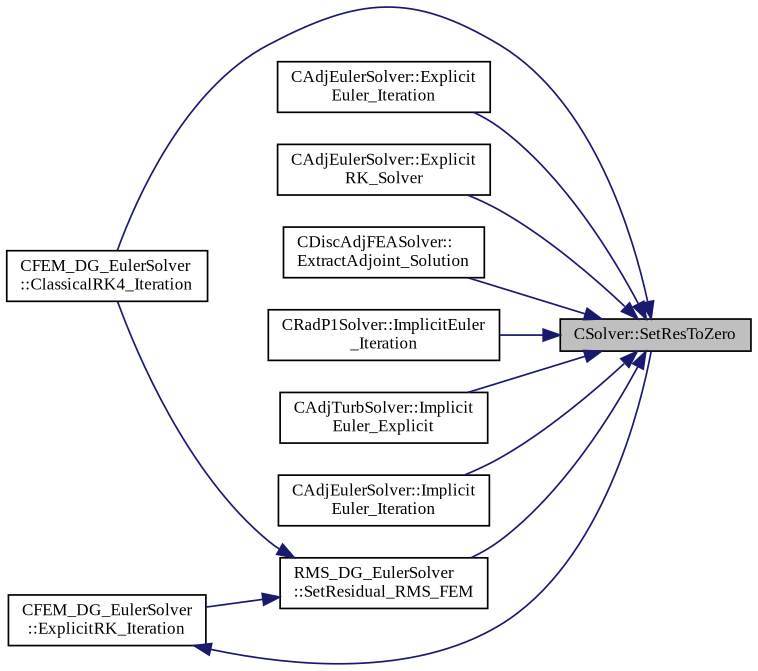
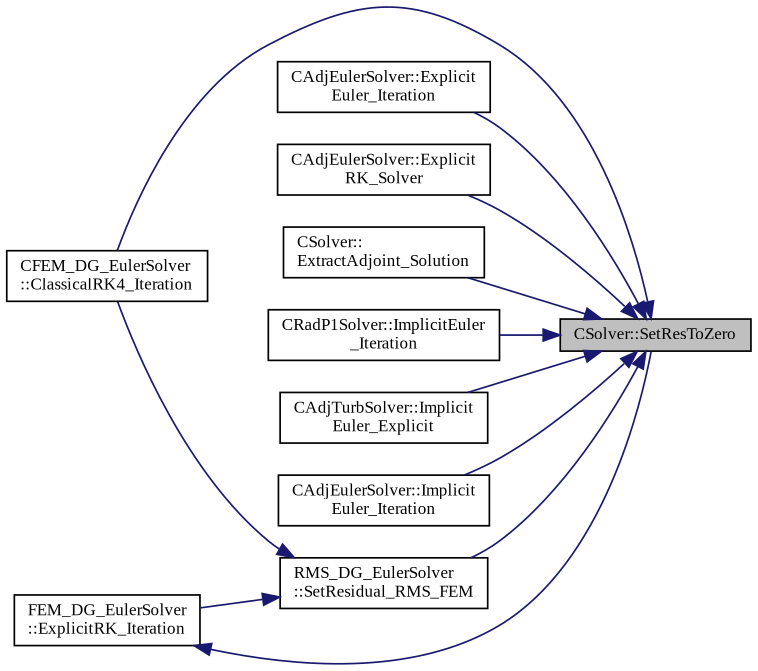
(384, 252) -> (384, 252)
(107, 620) -> (107, 620)
